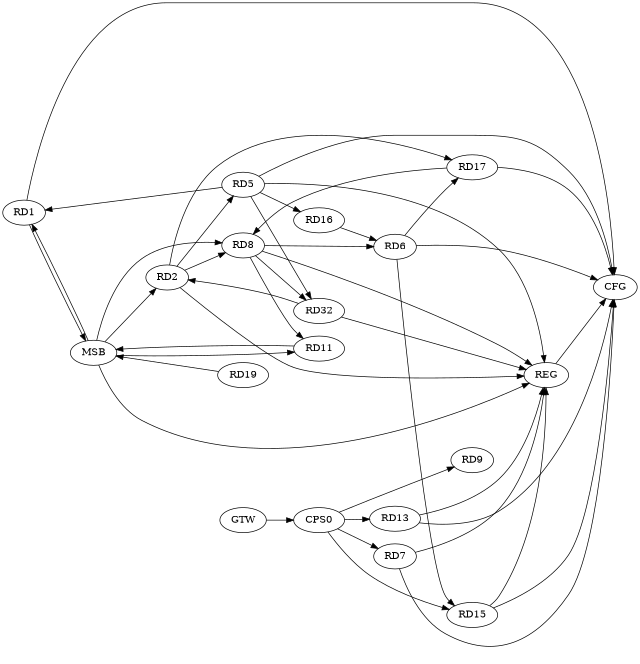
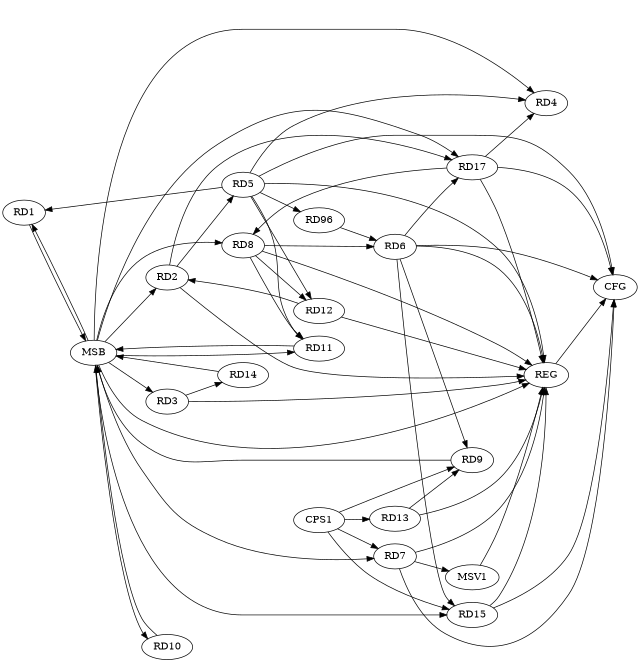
(353, 3) -> none
none -> (546, 103)
none -> (224, 140)
(319, 220) -> (319, 220)
none -> (515, 261)
(202, 263) -> none
none -> (277, 265)
none -> (503, 273)
(319, 311) -> (319, 311)
none -> (432, 350)
(243, 375) -> (243, 375)
none -> (167, 402)
(554, 456) -> (431, 491)
none -> (252, 460)
(243, 520) -> none
(319, 520) -> (319, 520)
none -> (188, 523)
none -> (472, 577)
none -> (188, 596)
none -> (167, 647)
